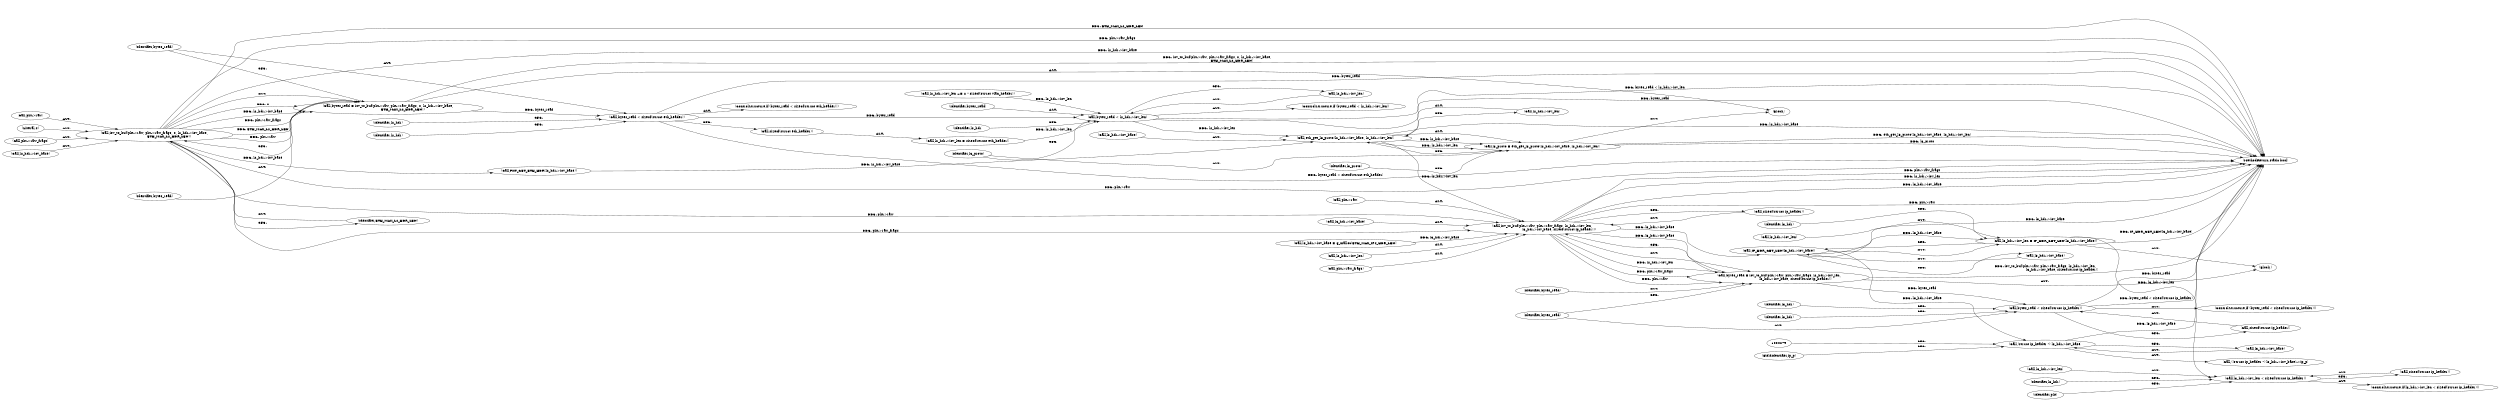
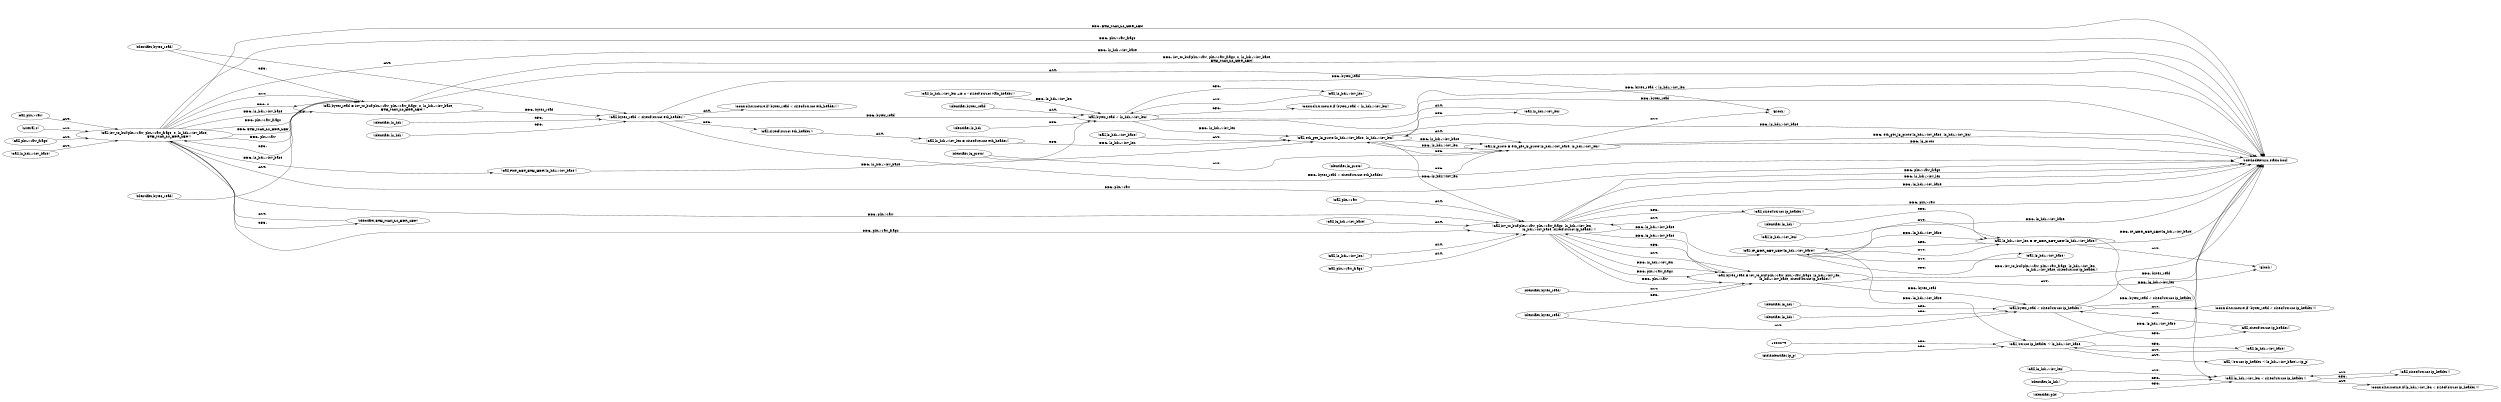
(1217, 108) -> (1217, 108)
(1062, 134) -> (1152, 145)
(1346, 243) -> none
